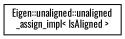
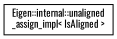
(63, 20) -> (59, 20)
